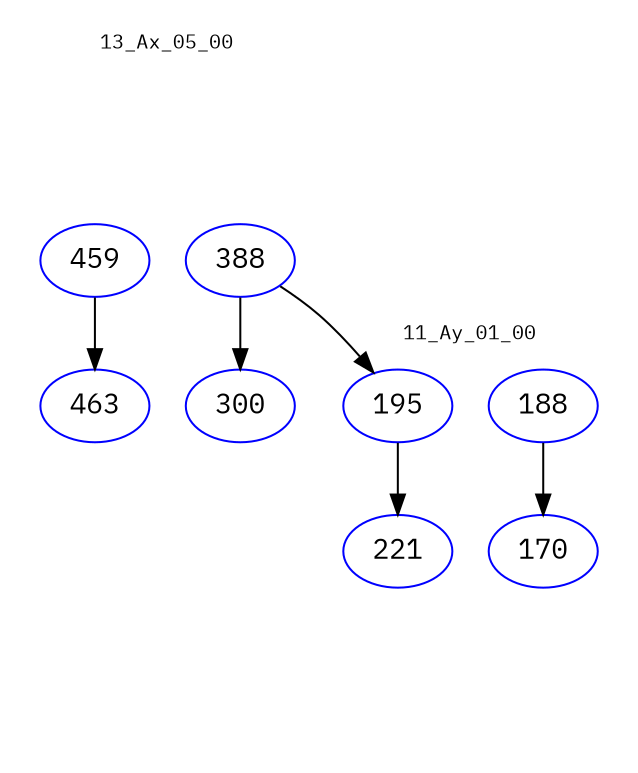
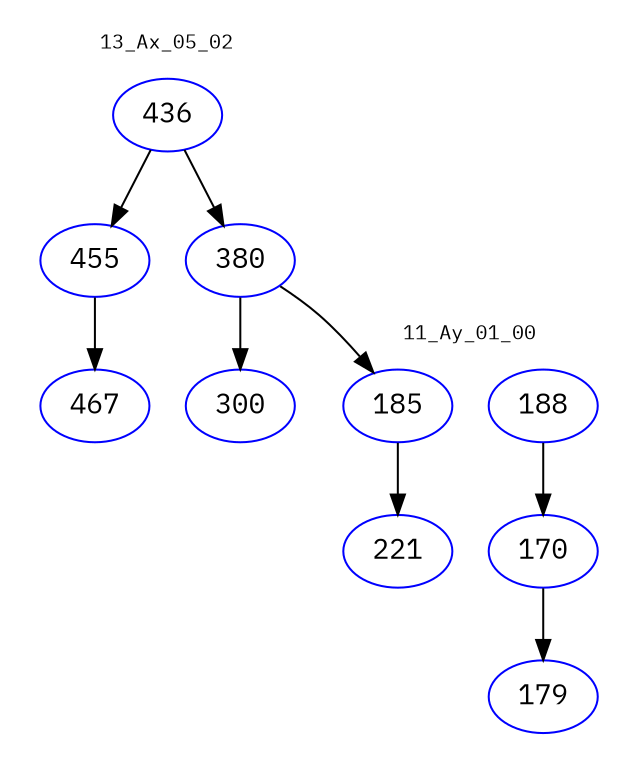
(168, 43) -> (168, 43)
none -> (168, 115)
(95, 261) -> (95, 261)
(240, 261) -> (240, 261)
(95, 406) -> (95, 406)
(398, 406) -> (398, 406)
none -> (543, 697)
